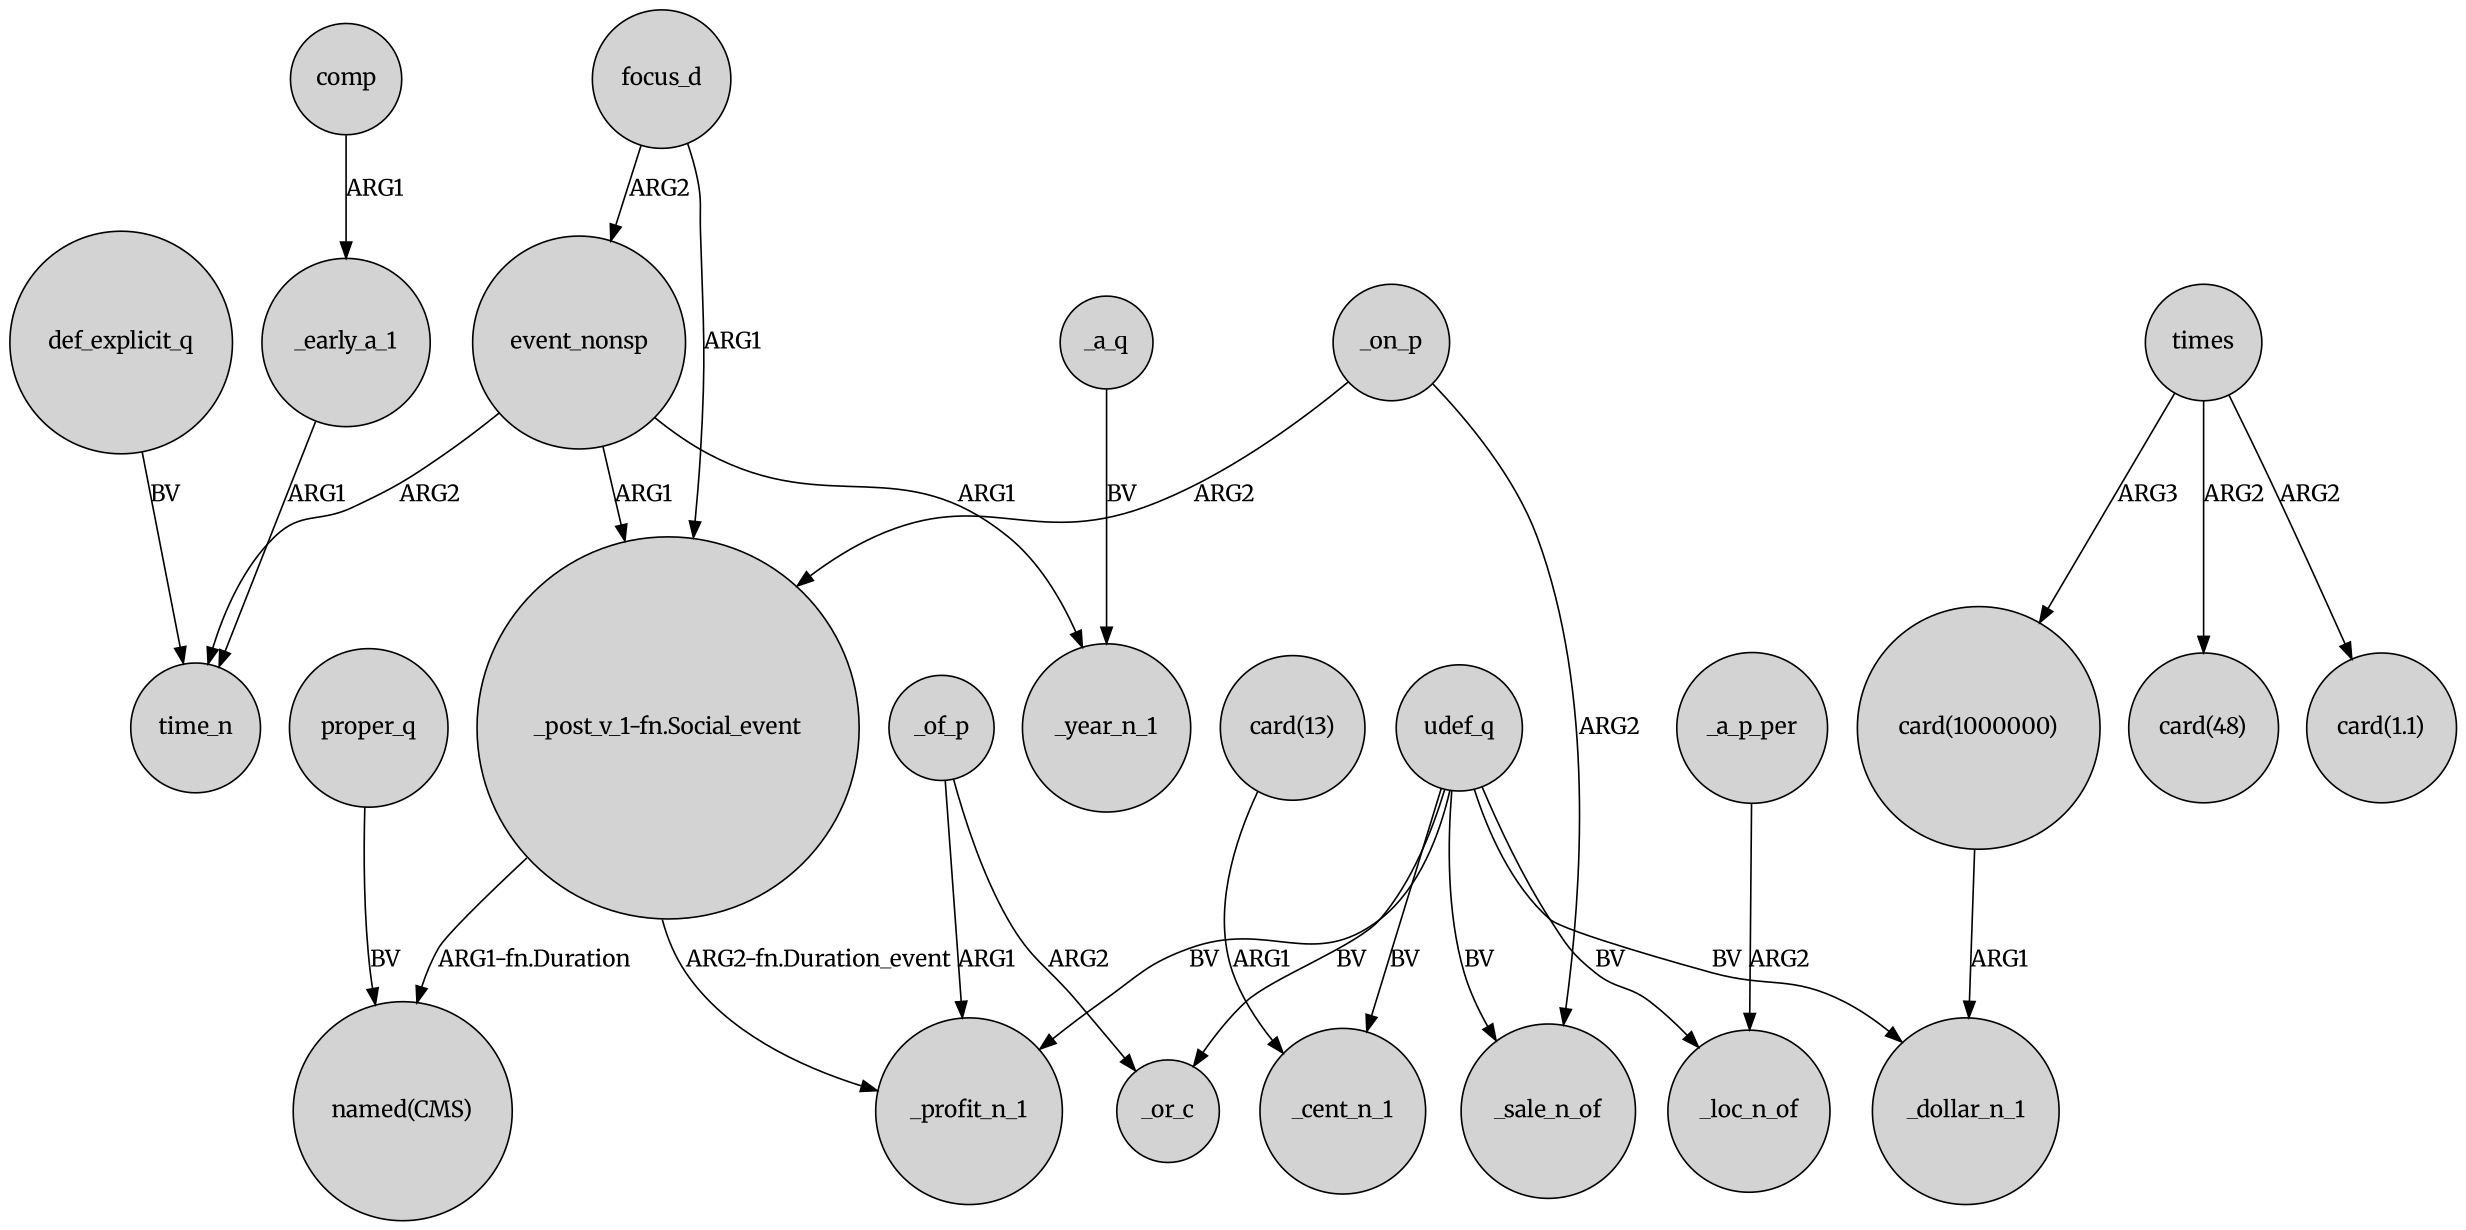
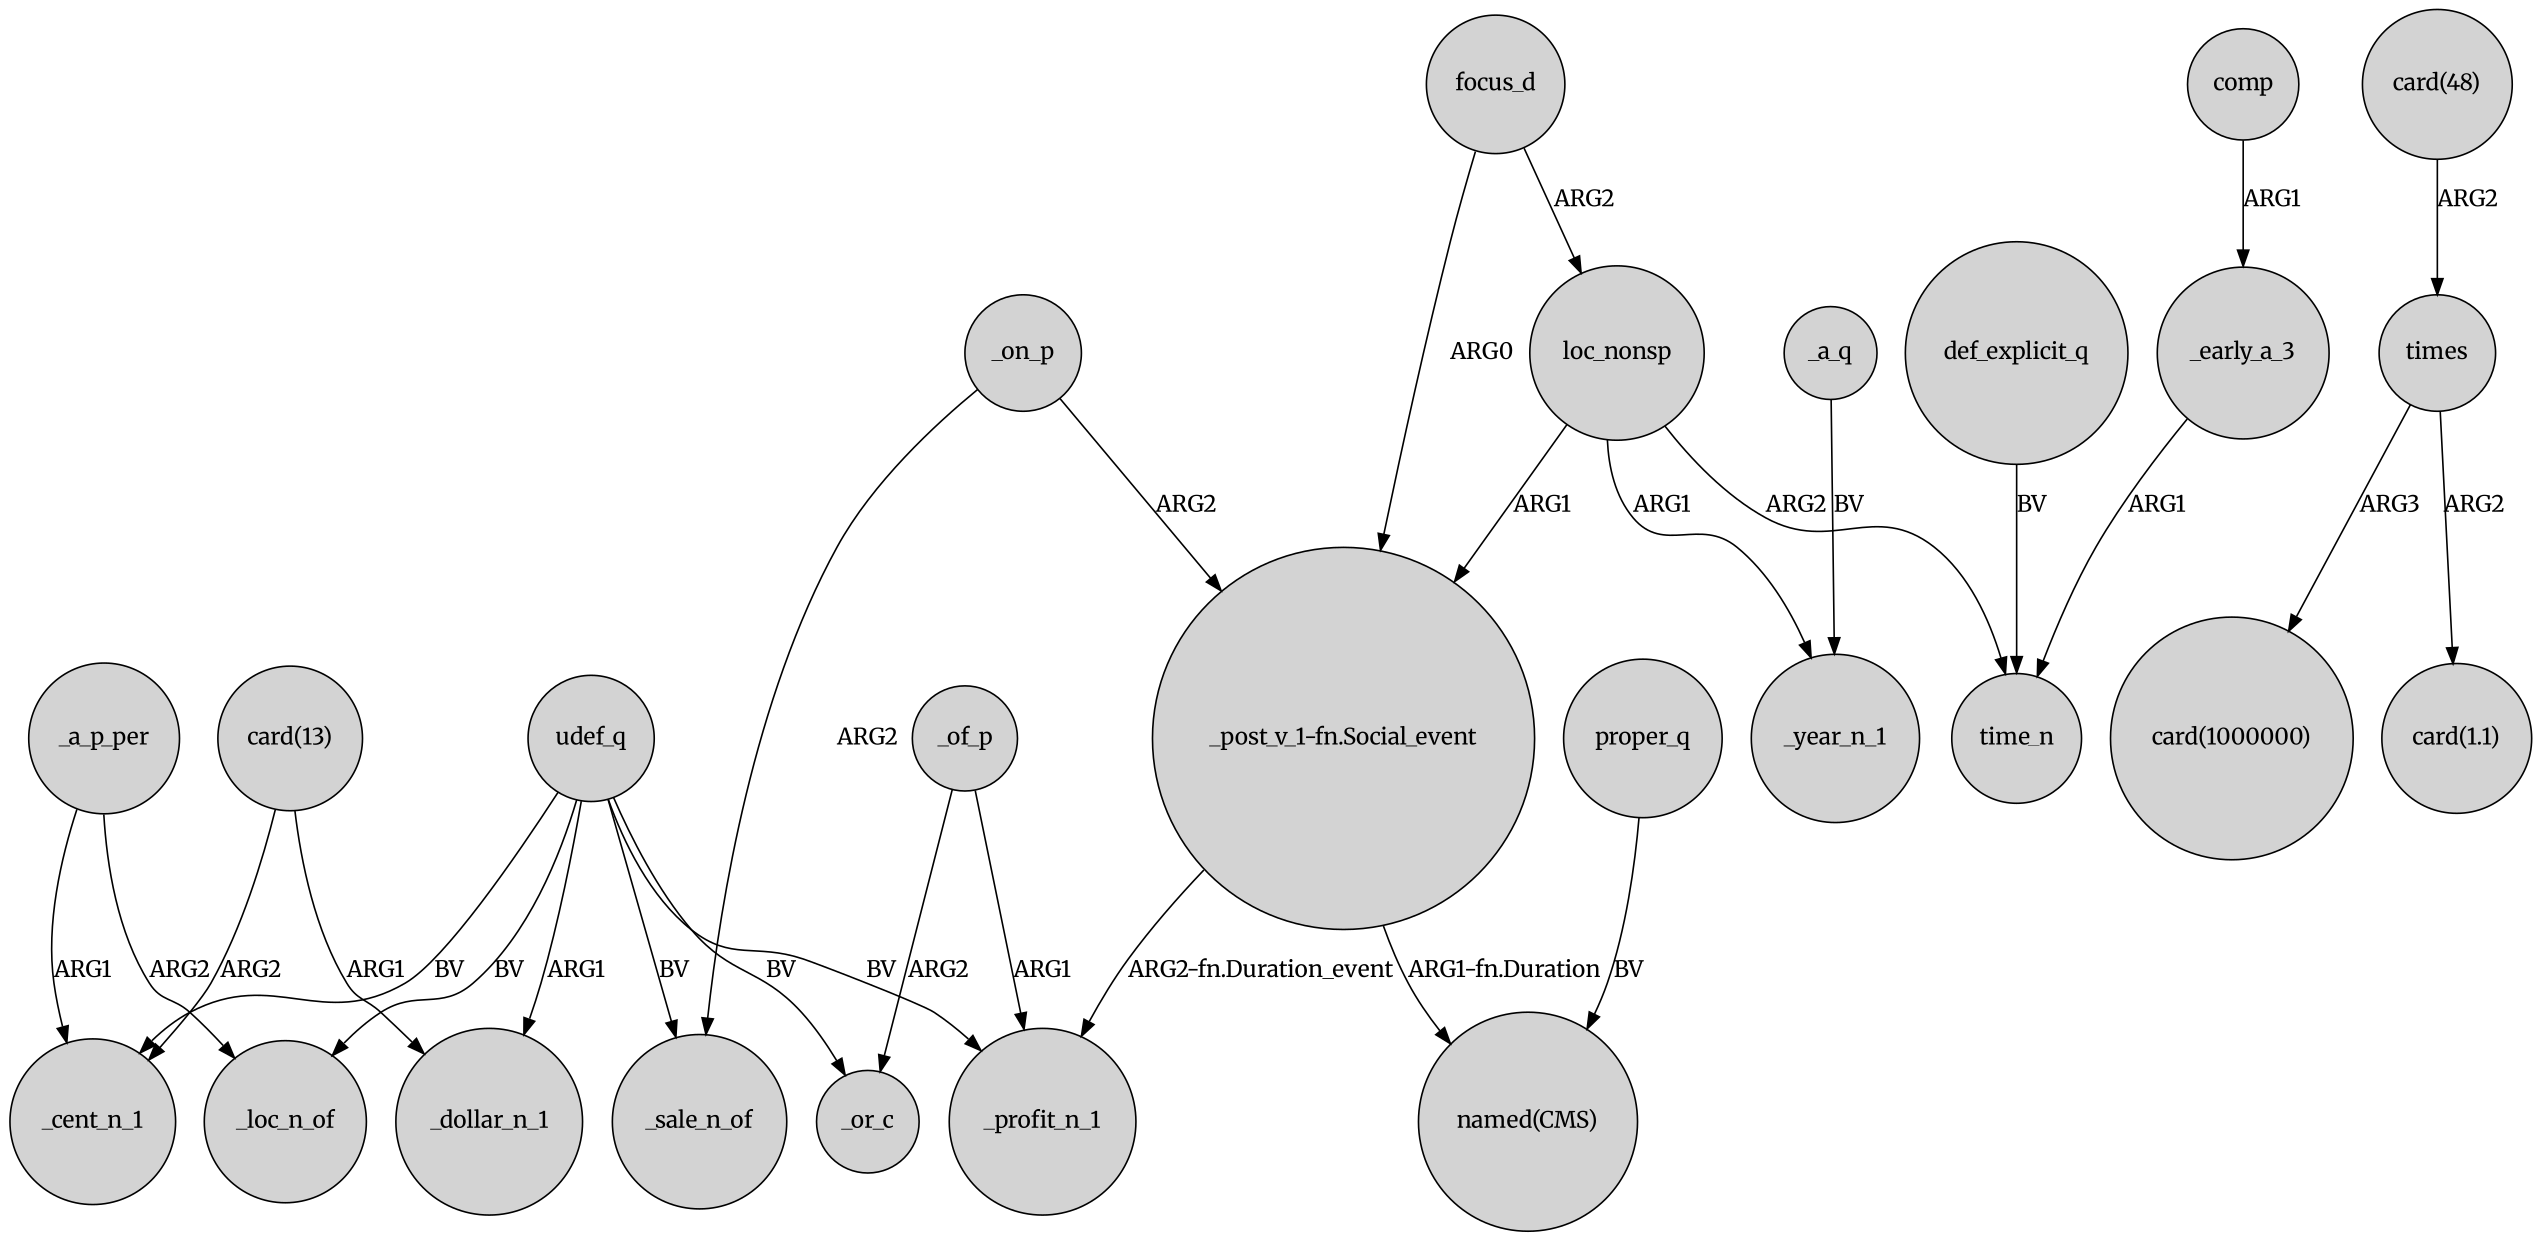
(346, 343) -> (2243, 353)
(579, 343) -> (1617, 353)
(733, 343) -> (1483, 353)
(2204, 518) -> (2437, 219)
none -> (53, 917)
(1972, 925) -> (326, 942)
(1262, 961) -> (251, 971)
(1727, 961) -> (577, 971)
